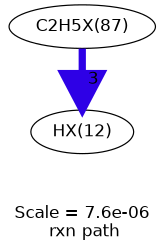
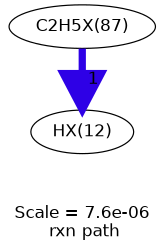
(91, 79) -> (91, 79)
